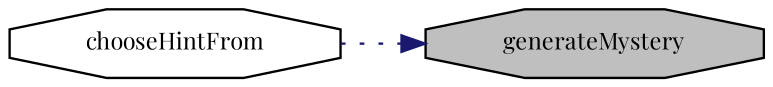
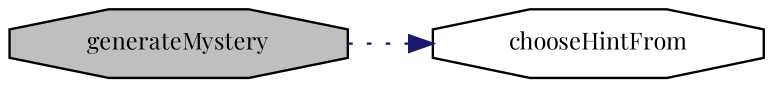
(371, 44) -> (379, 44)
